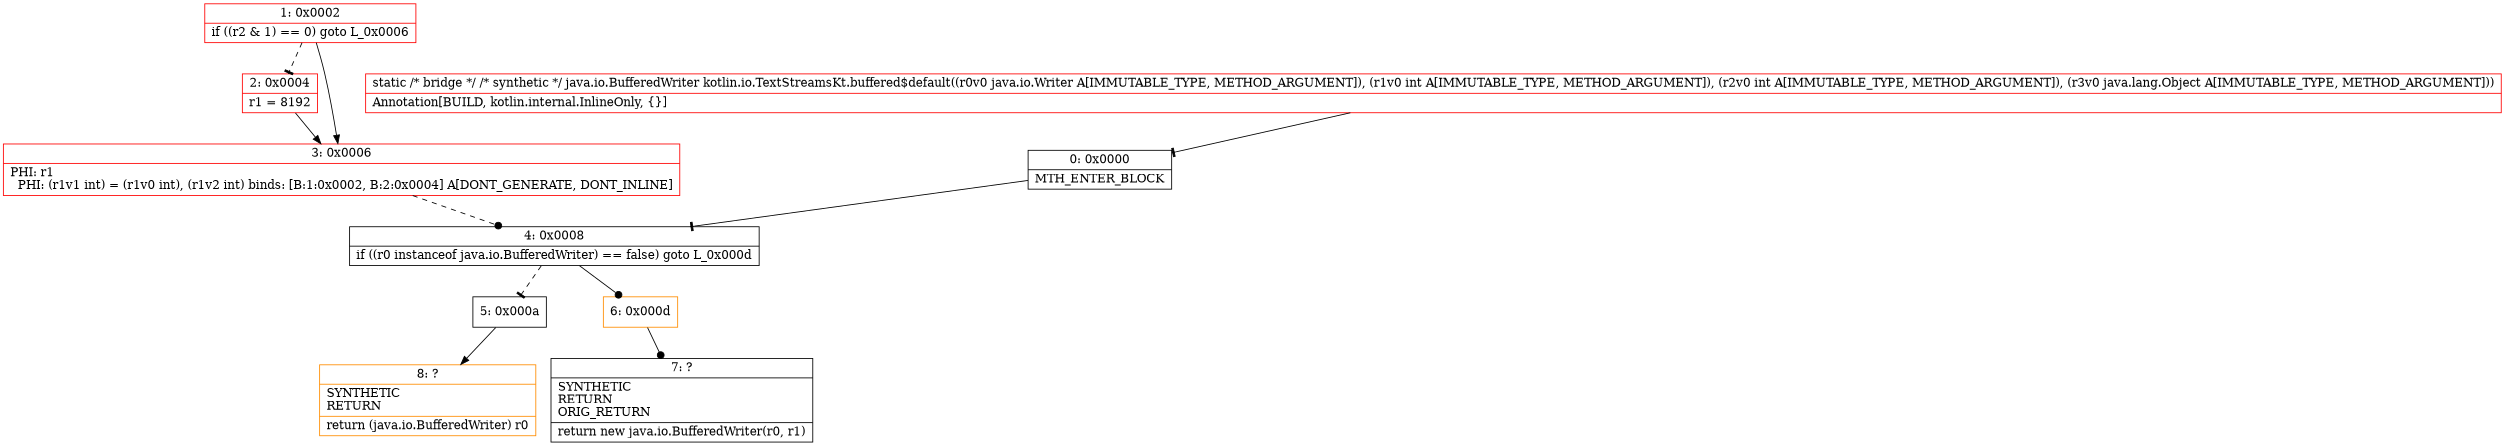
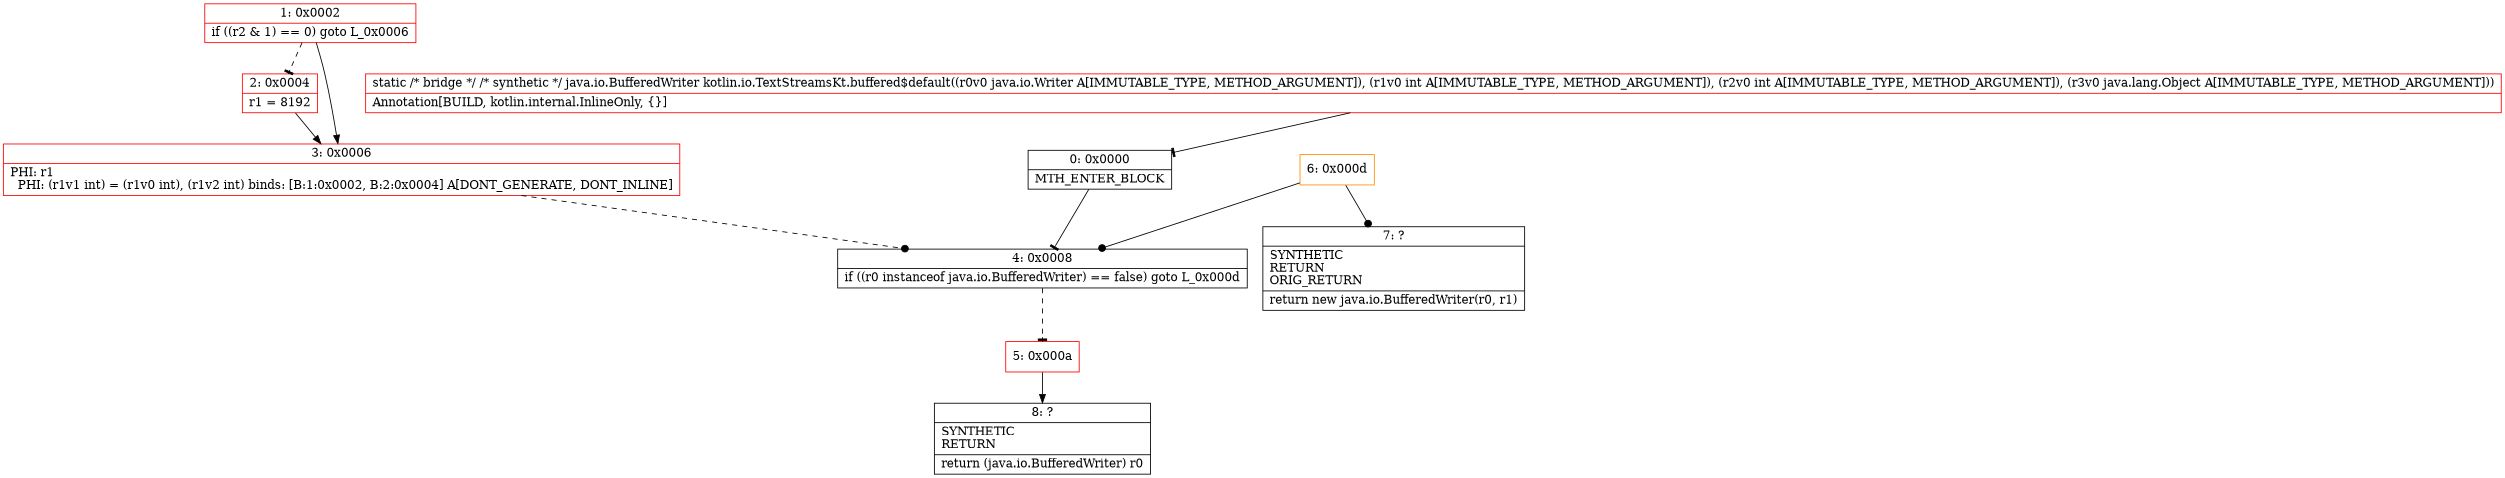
(598, 279) -> (1203, 215)
(510, 312) -> (1042, 357)
(428, 400) -> (1042, 439)
